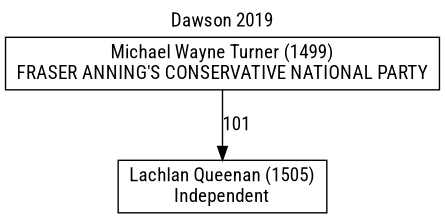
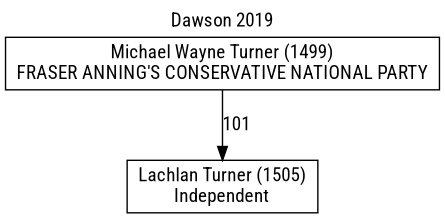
(222, 187) -> (222, 187)
